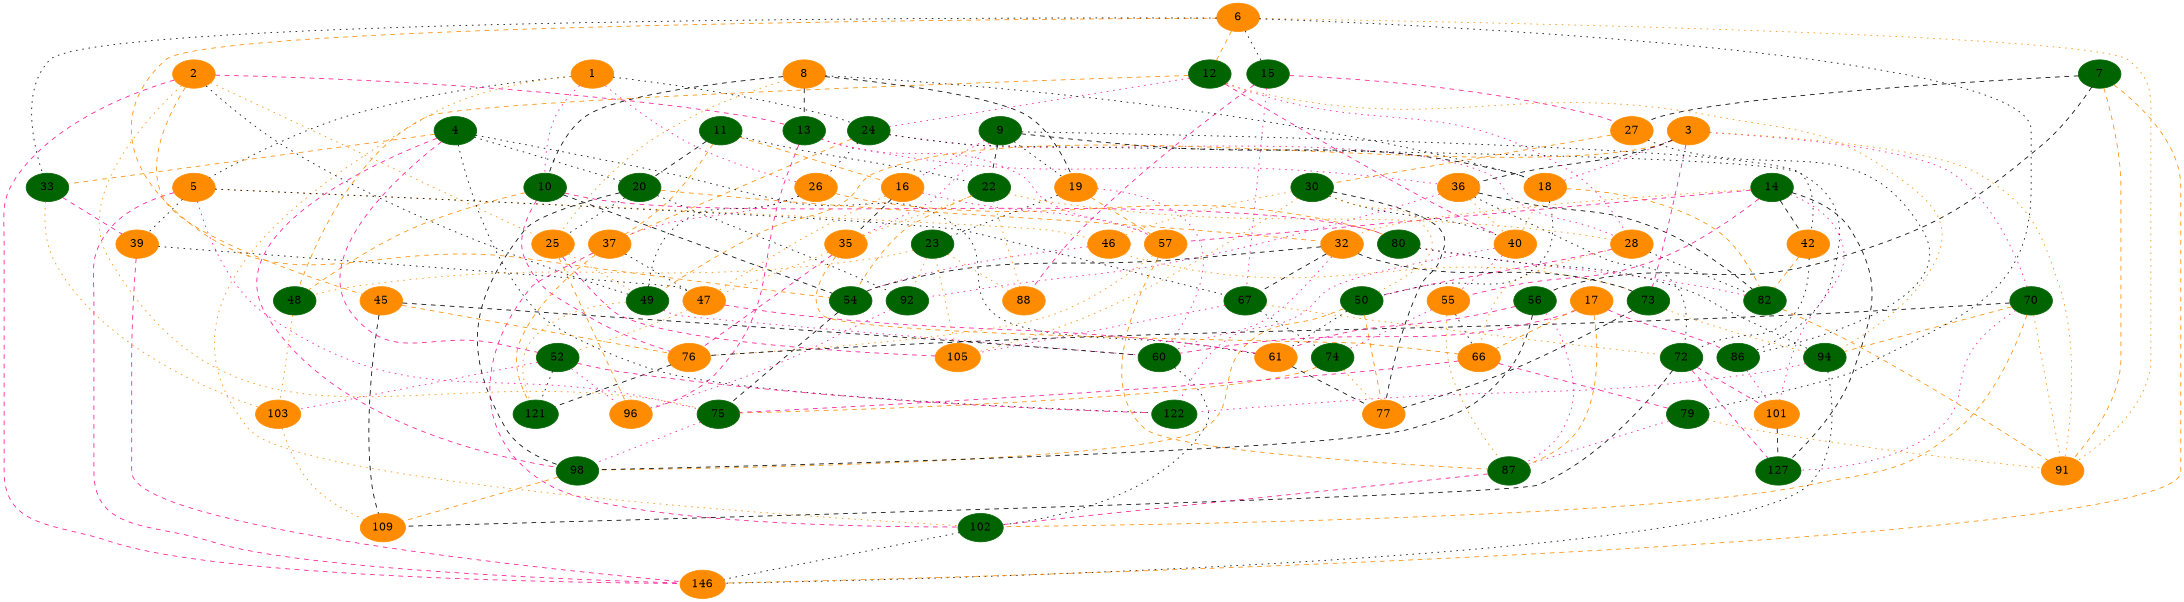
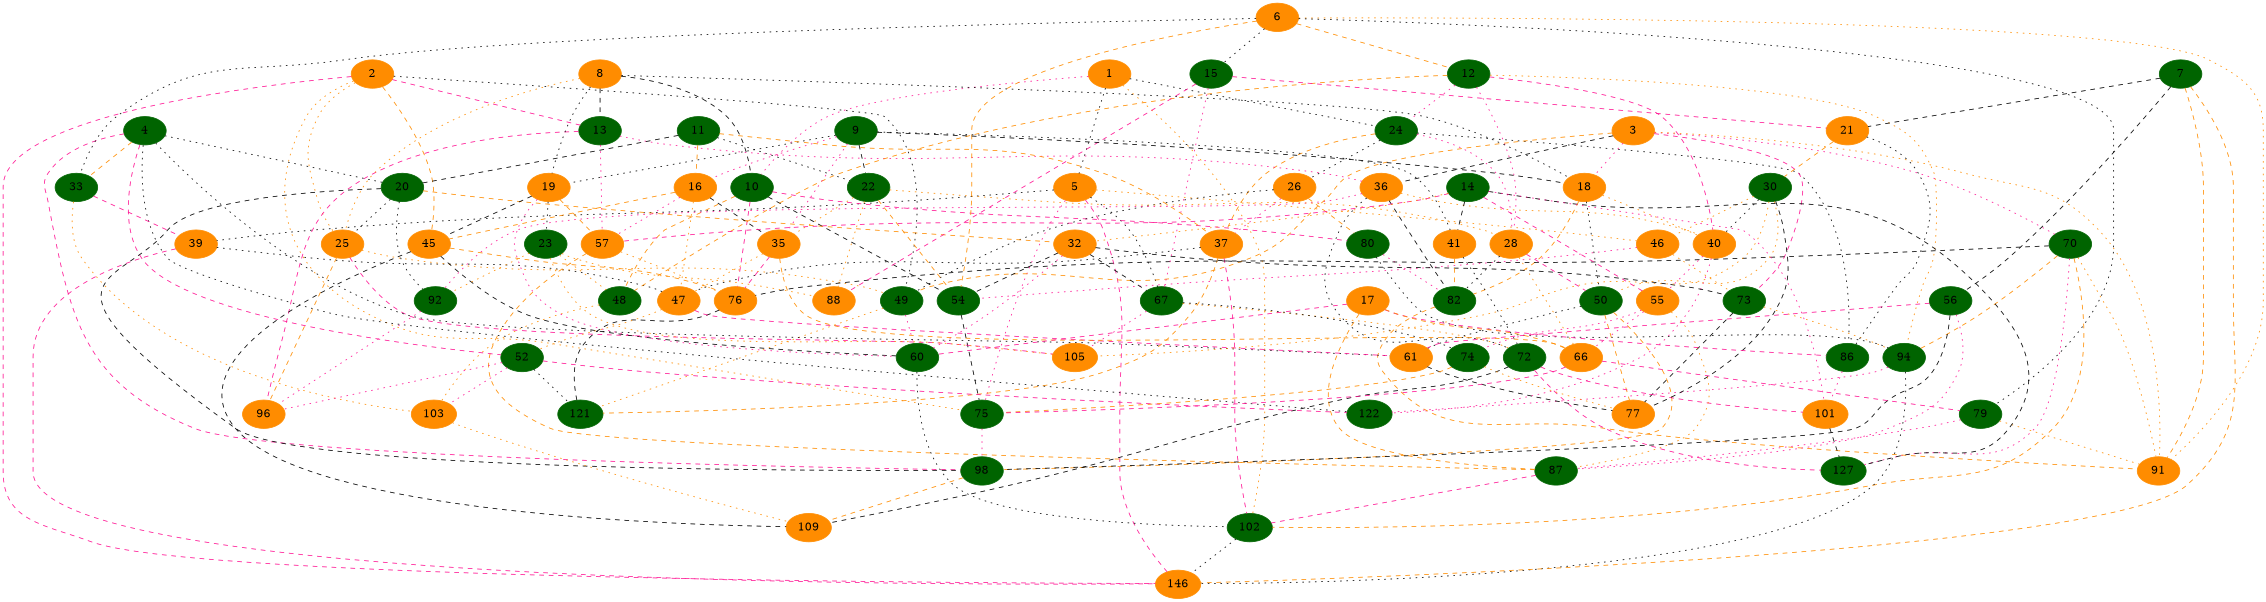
(964, 96) -> (563, 137)
(1632, 131) -> (1847, 131)
(690, 143) -> none
none -> (495, 213)
none -> (528, 222)
(1808, 244) -> (1455, 244)
(1464, 329) -> (1630, 321)
